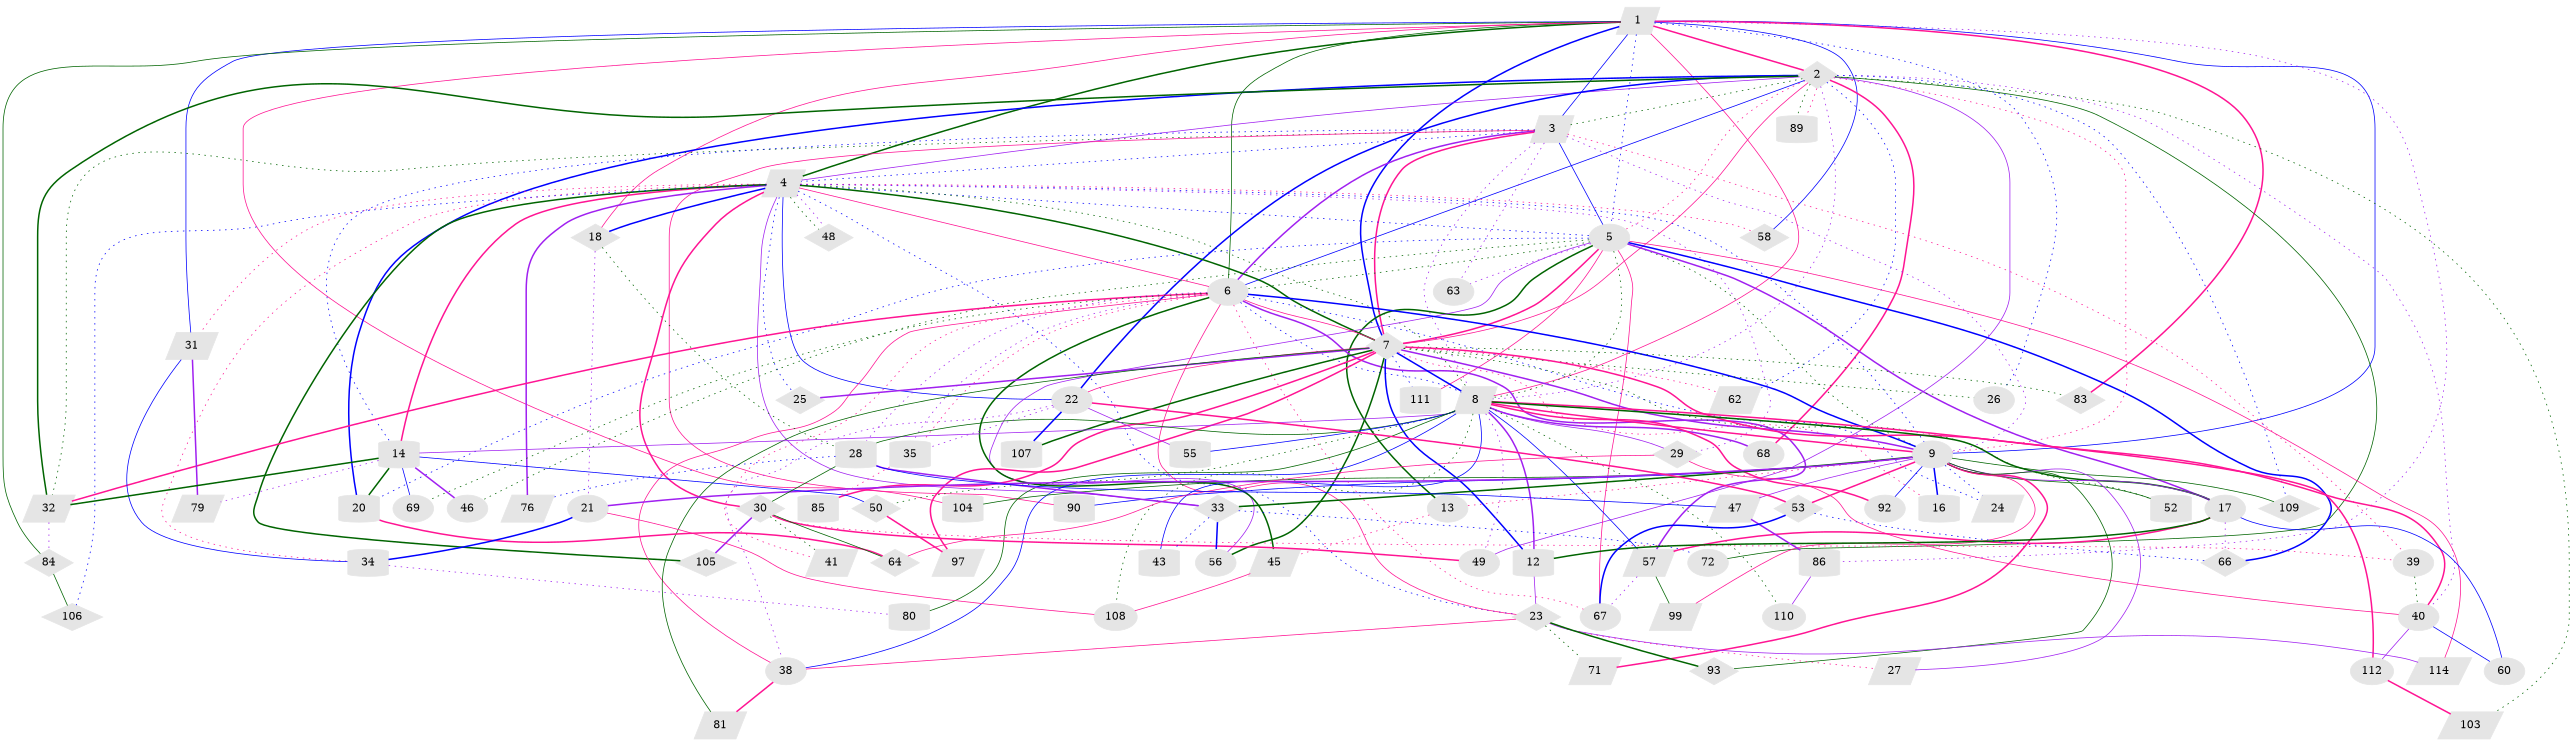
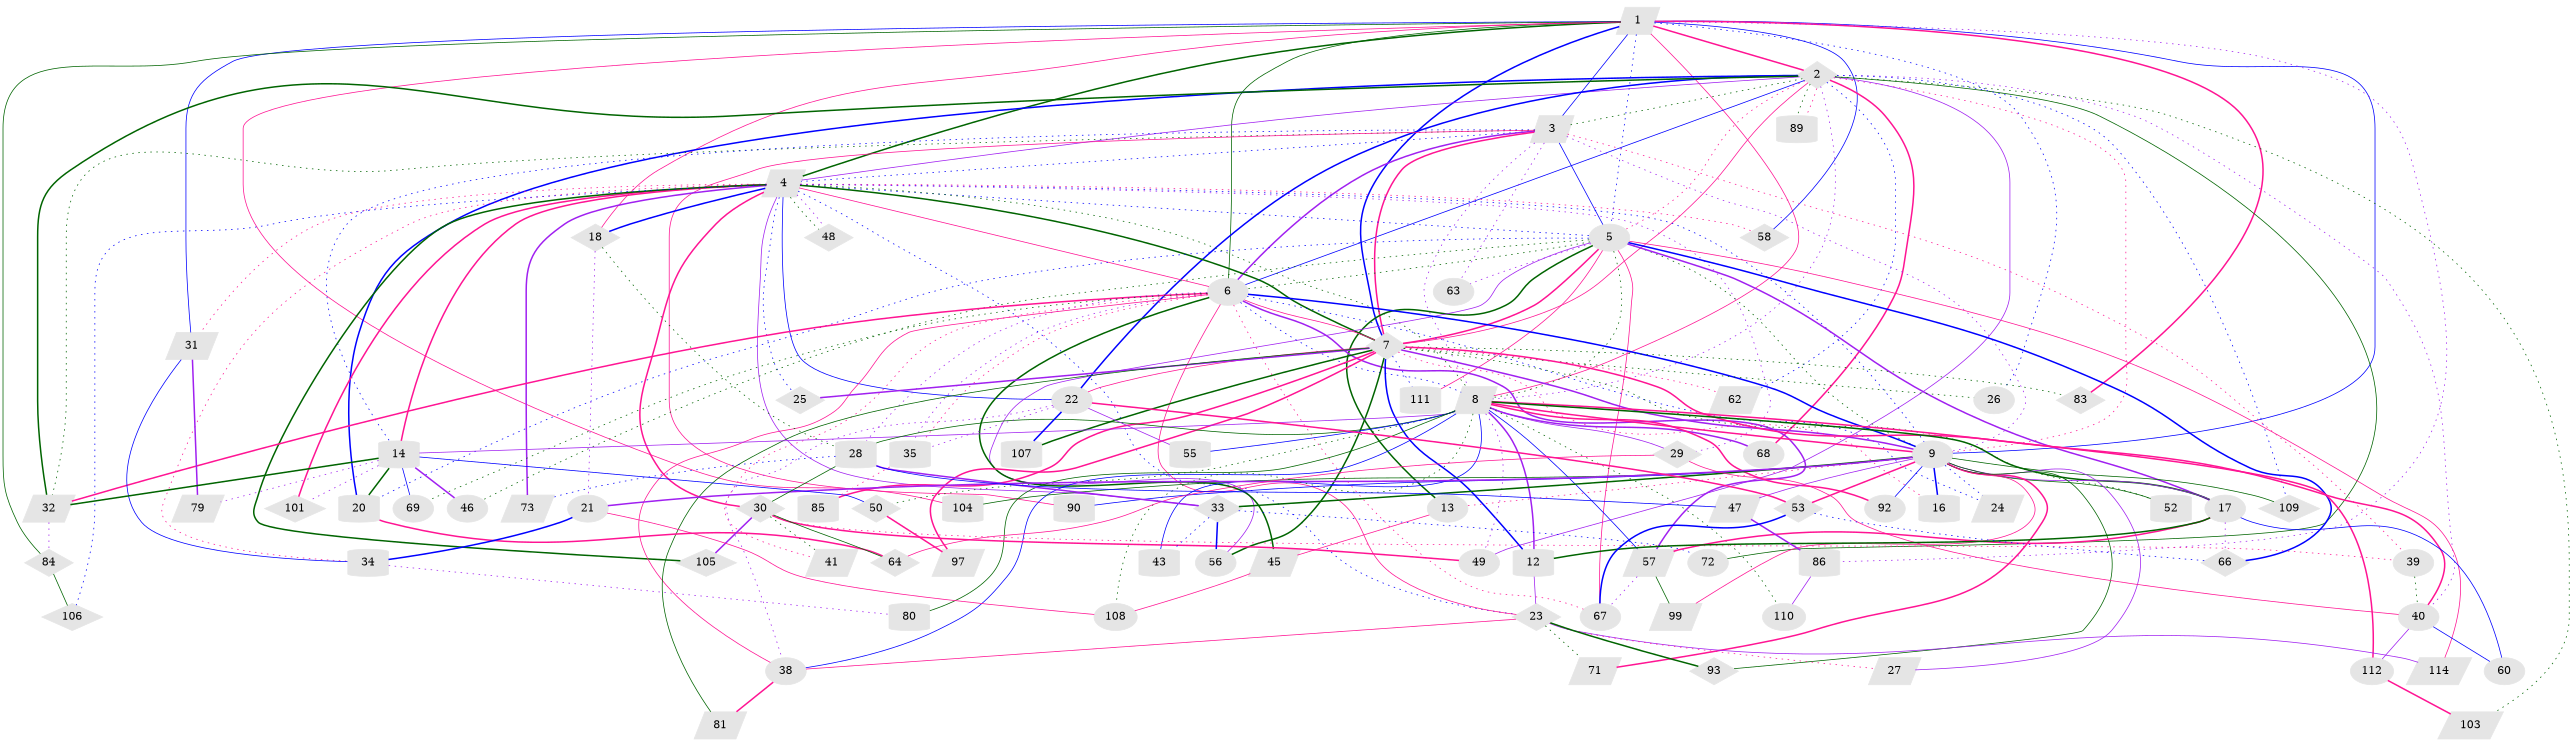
(1435, 376) -> none
none -> (295, 509)
(528, 509) -> (528, 509)
(1370, 533) -> (1370, 533)
